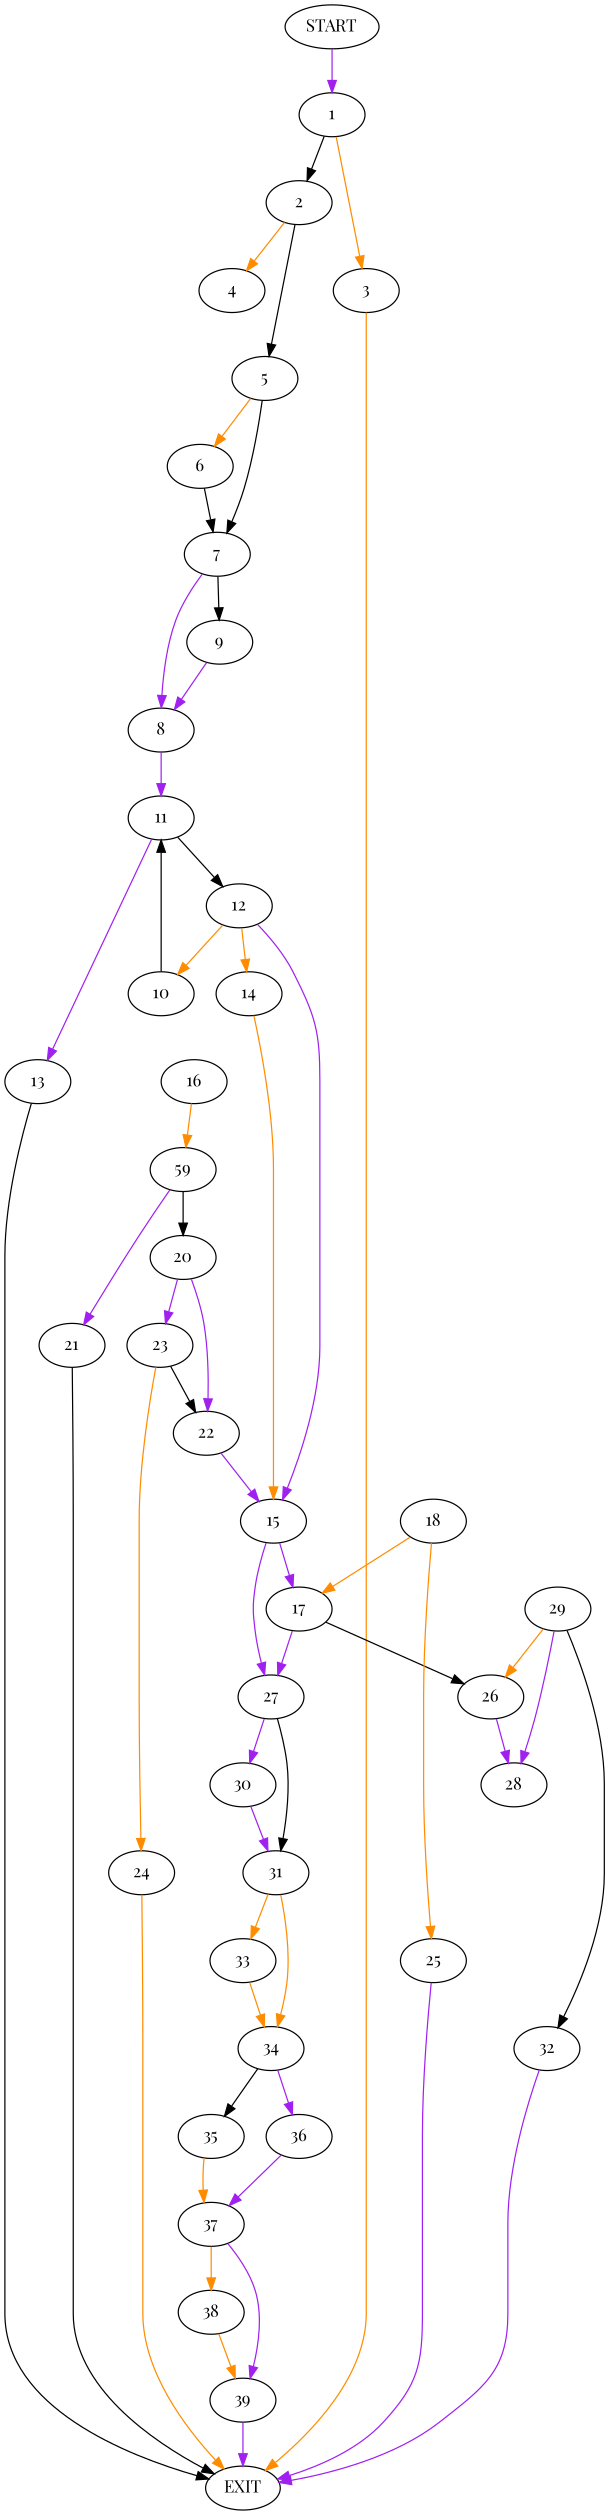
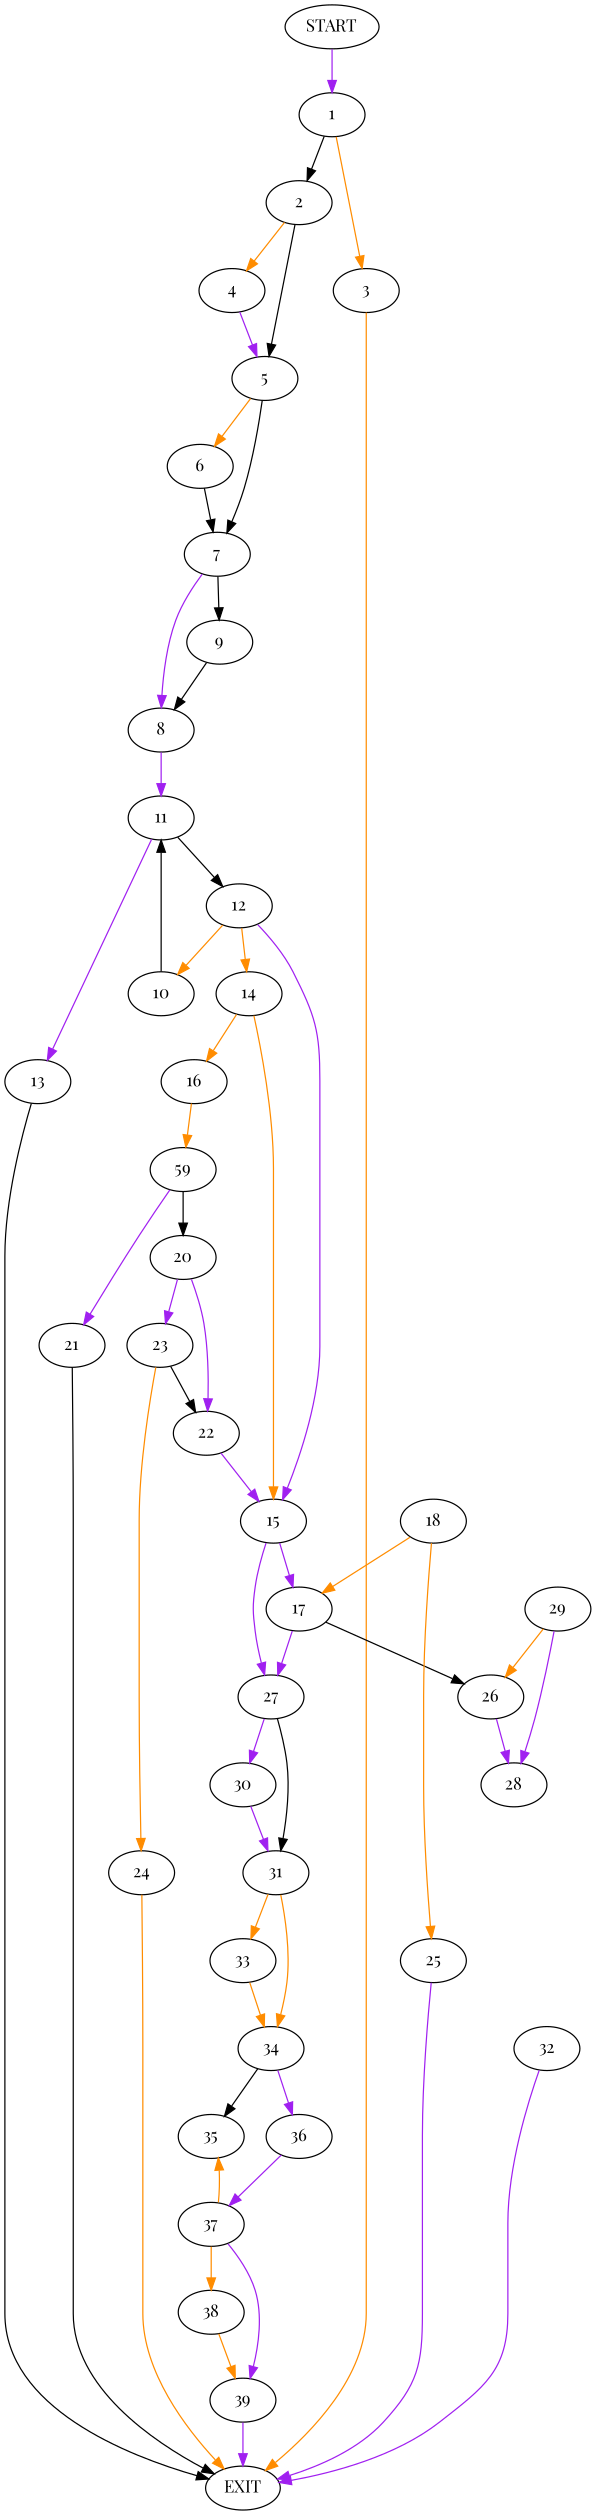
none -> (246, 329)
(194, 681) -> (194, 681)
none -> (225, 1033)
(604, 1824) -> none
(203, 2174) -> (219, 2186)
